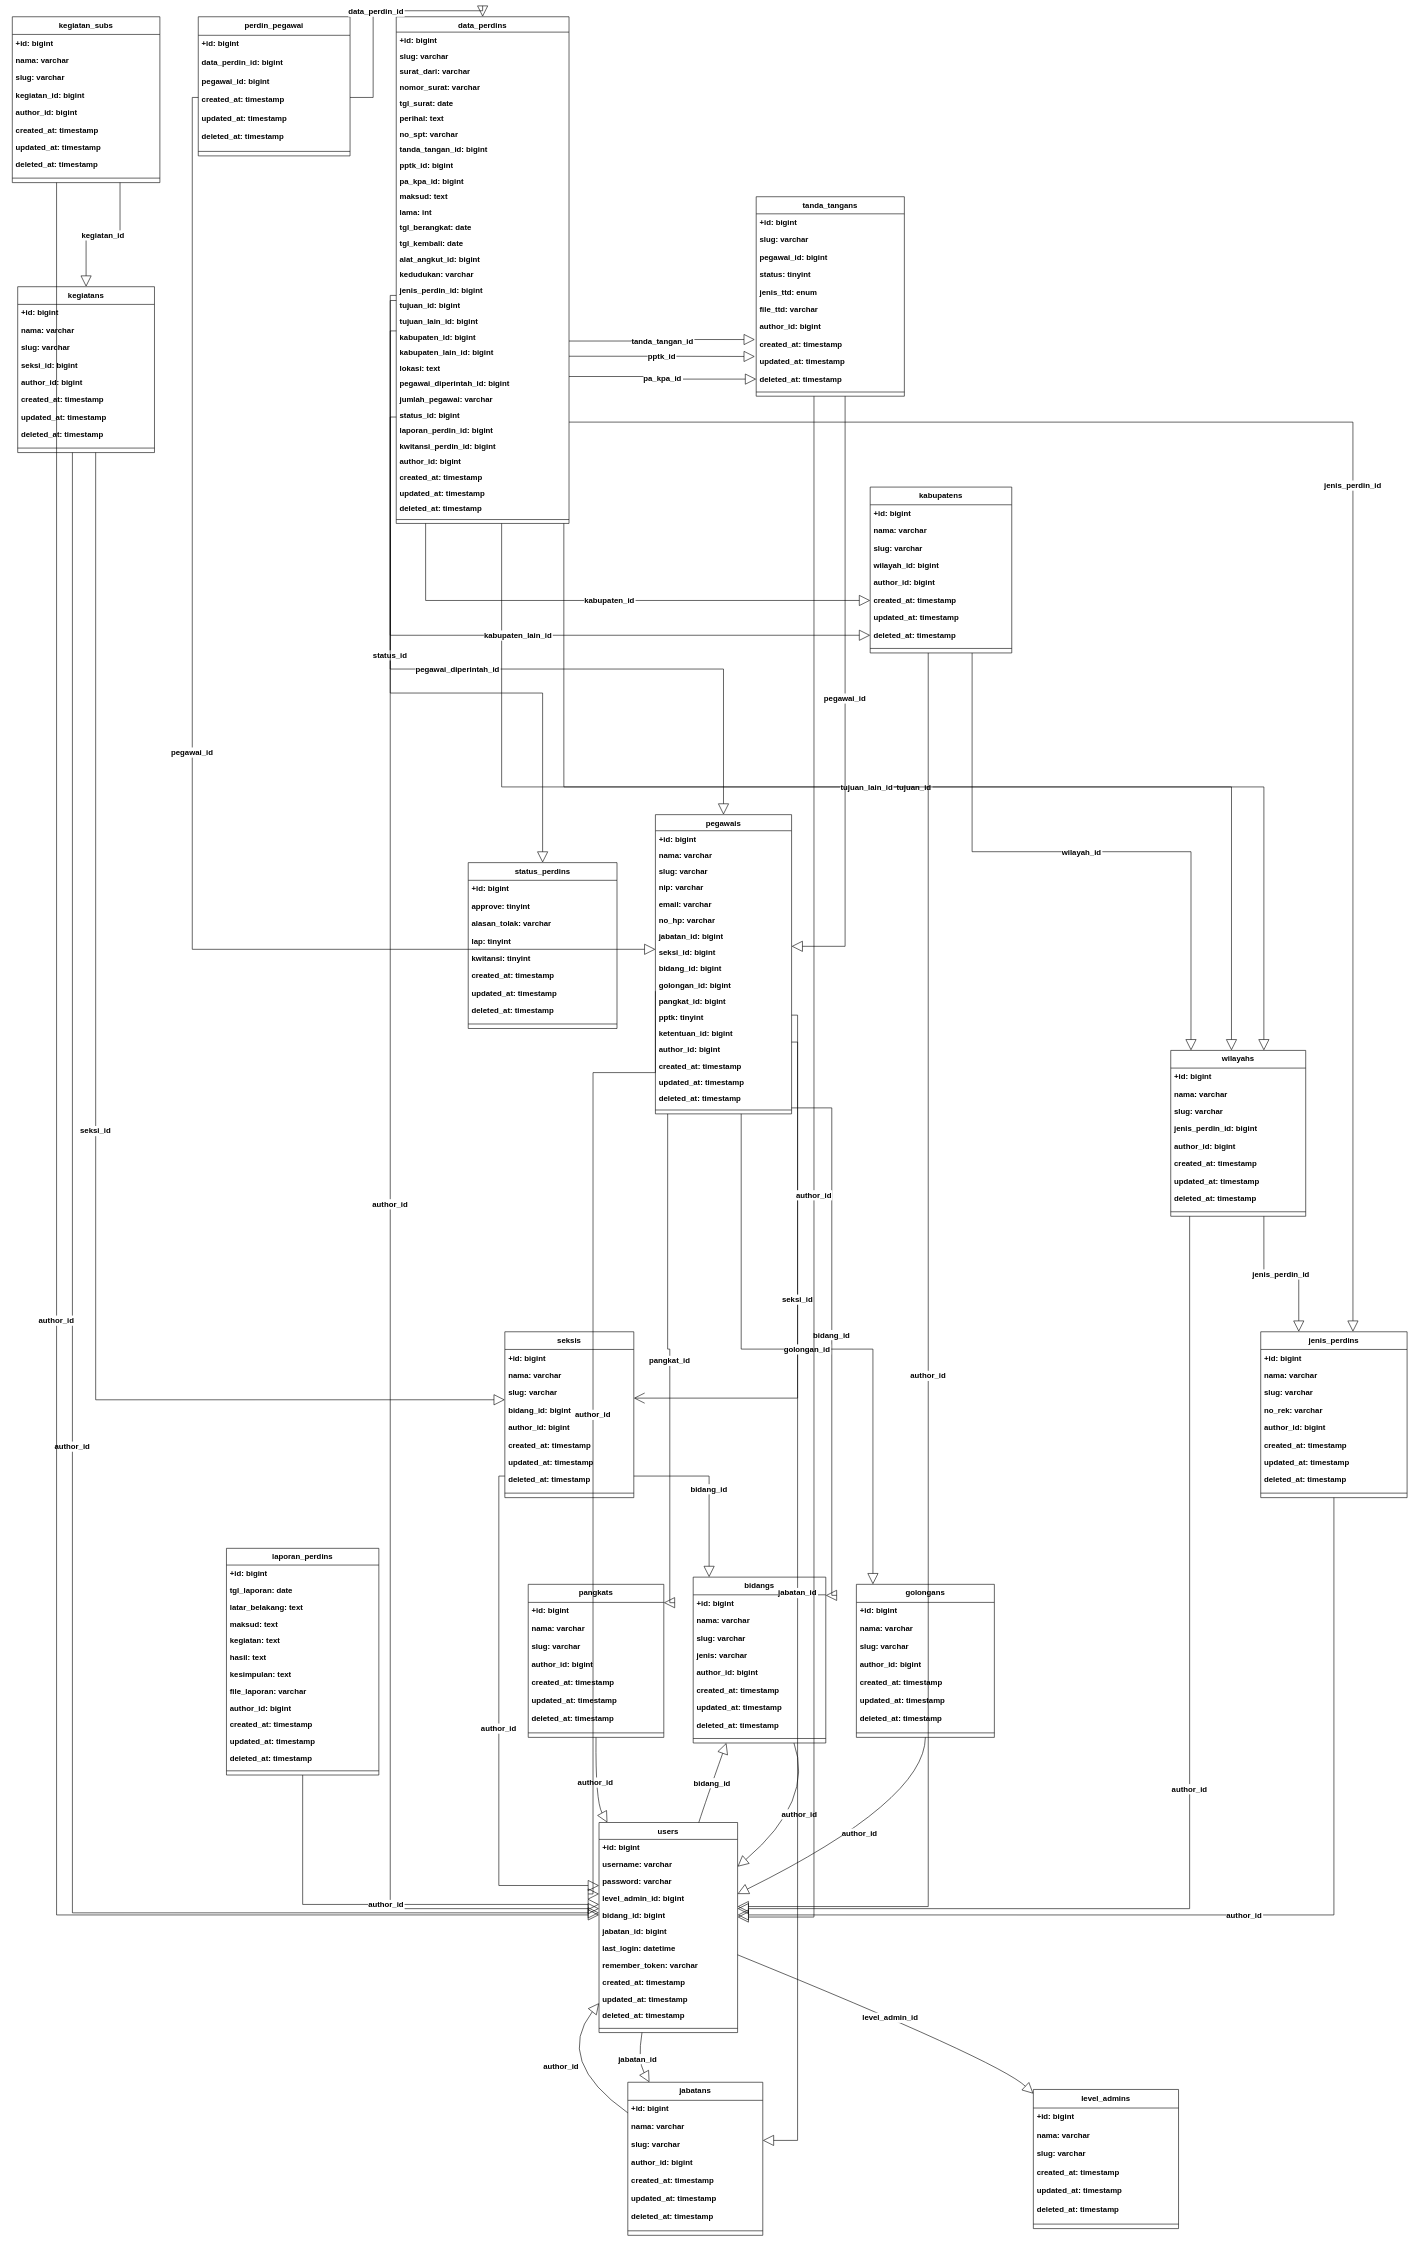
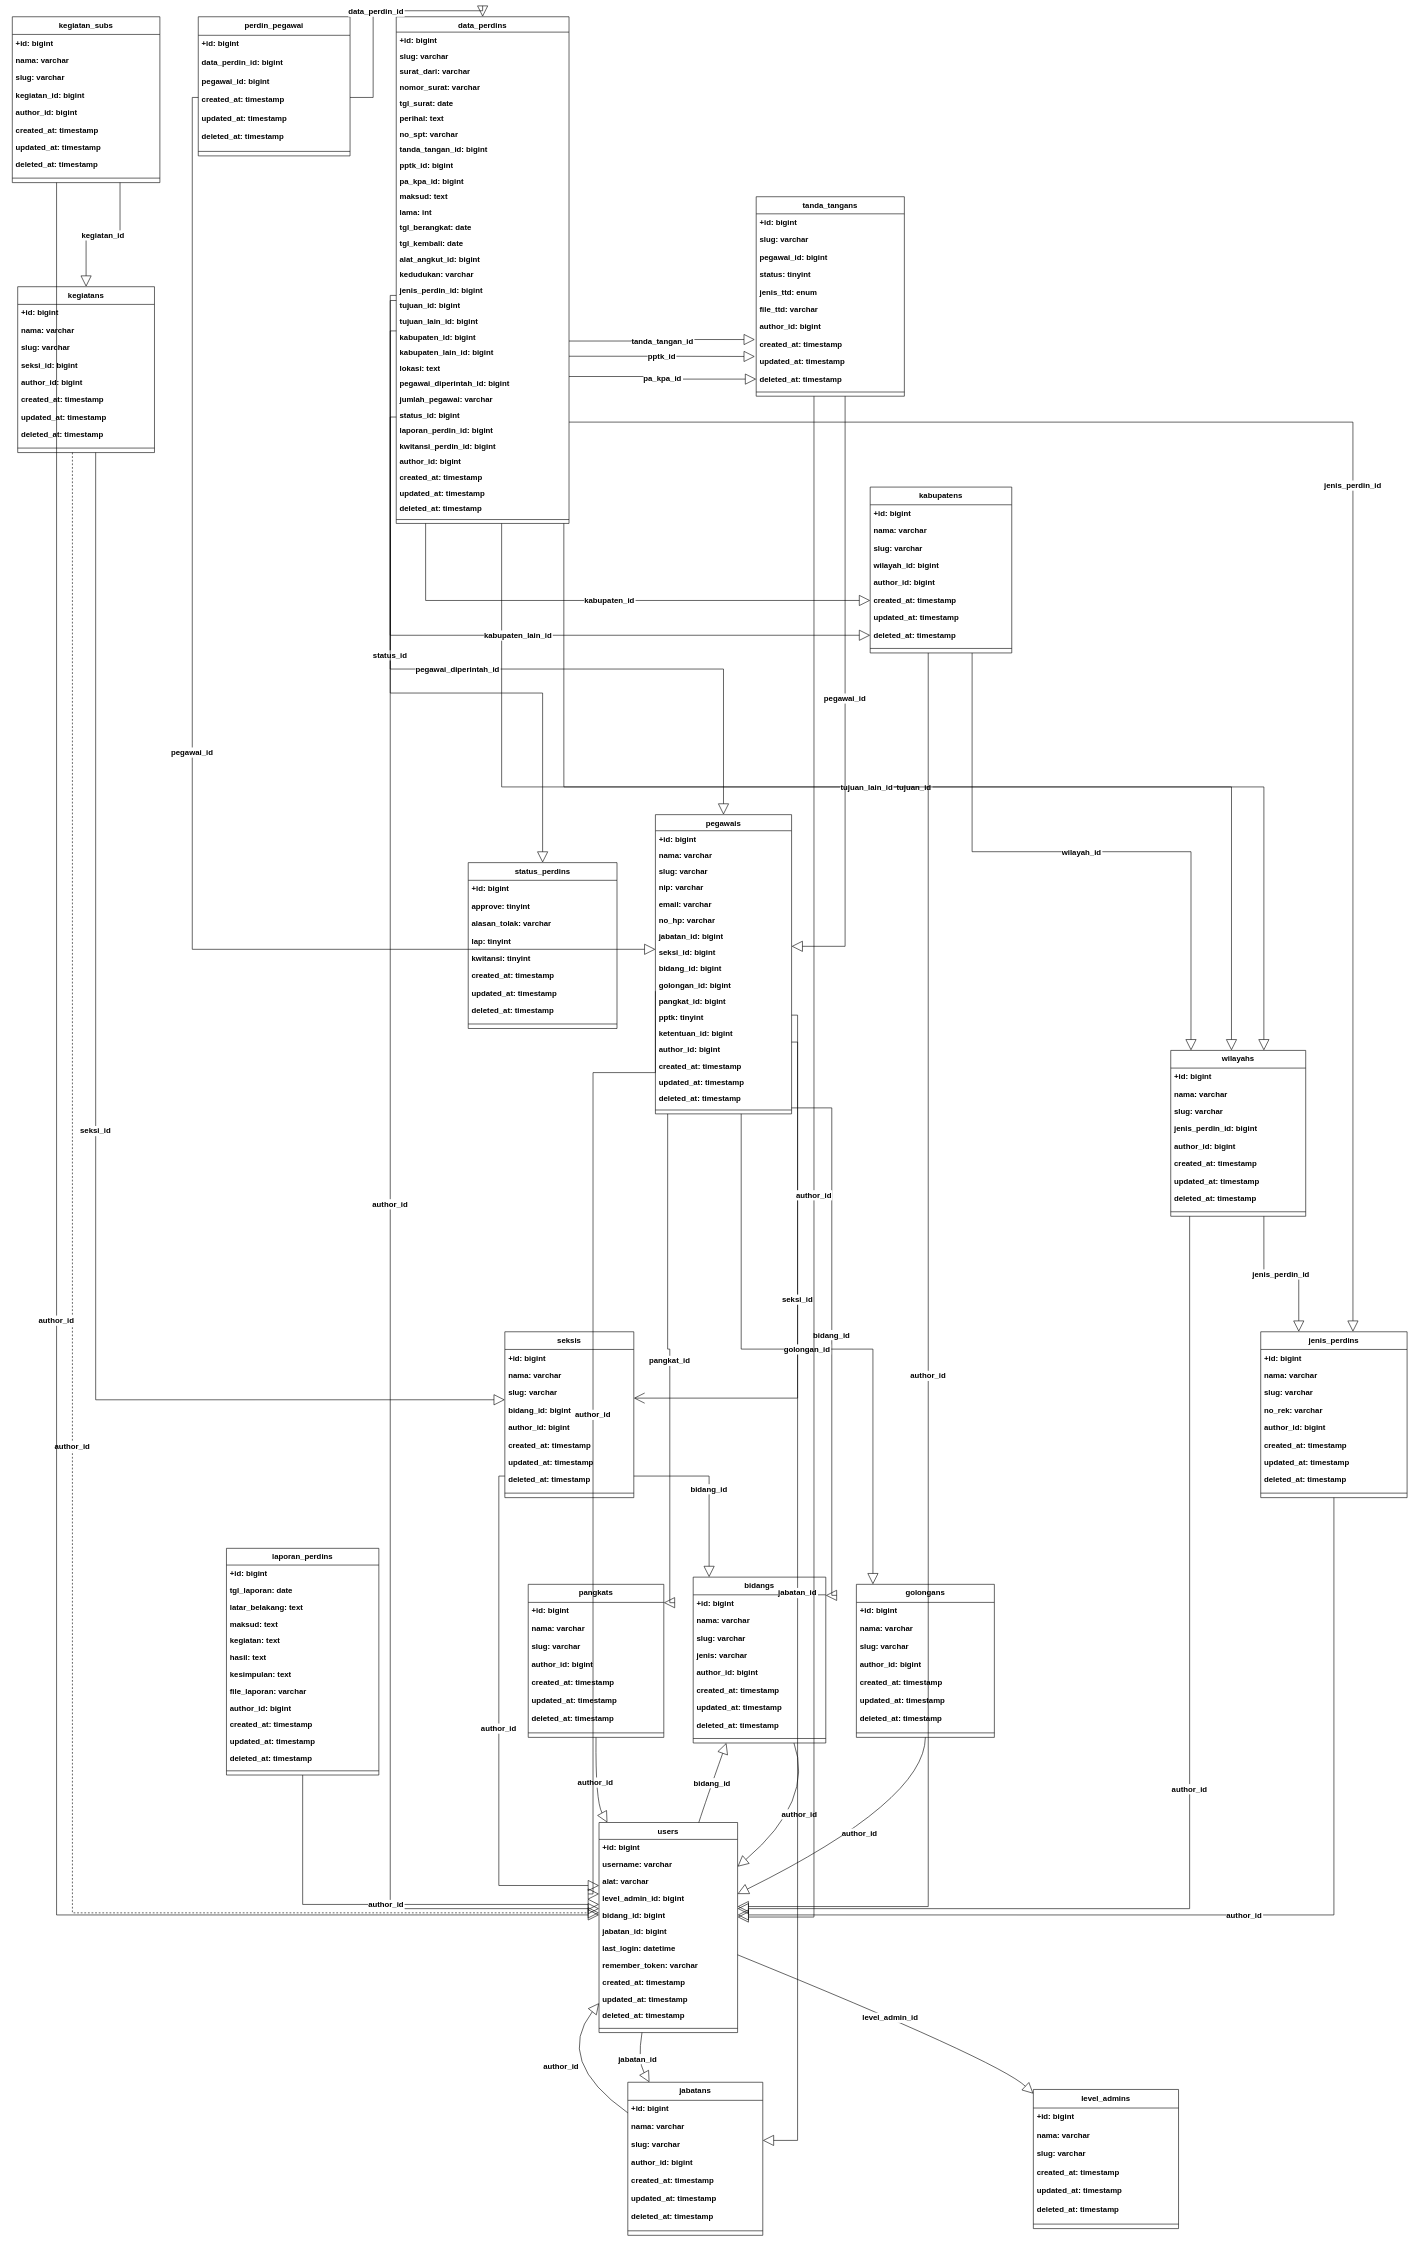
(72, 1183) -> (72, 1183)
(638, 1881) -> (628, 1881)
